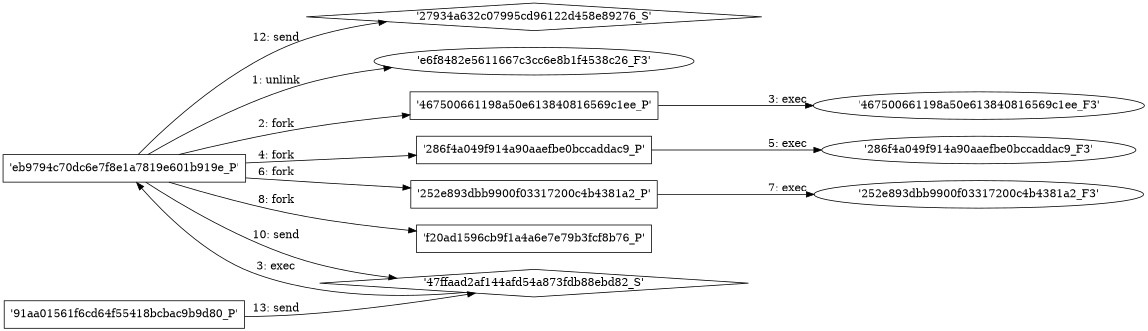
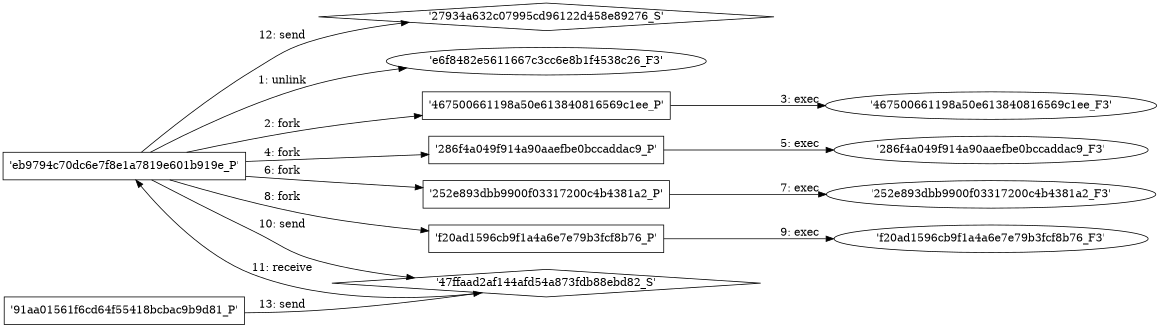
none -> (991, 239)
(276, 267) -> (282, 268)
(124, 315) -> (124, 311)
